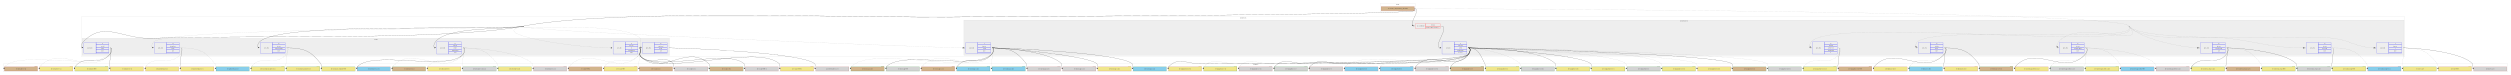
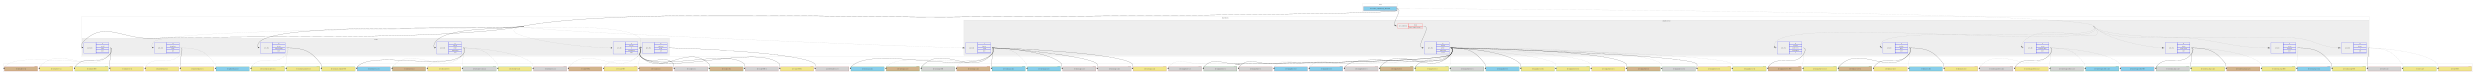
(1398, 9) -> (1380, 9)
(1573, 69) -> (1503, 69)
(1644, 69) -> none
(2102, 69) -> (2102, 69)
